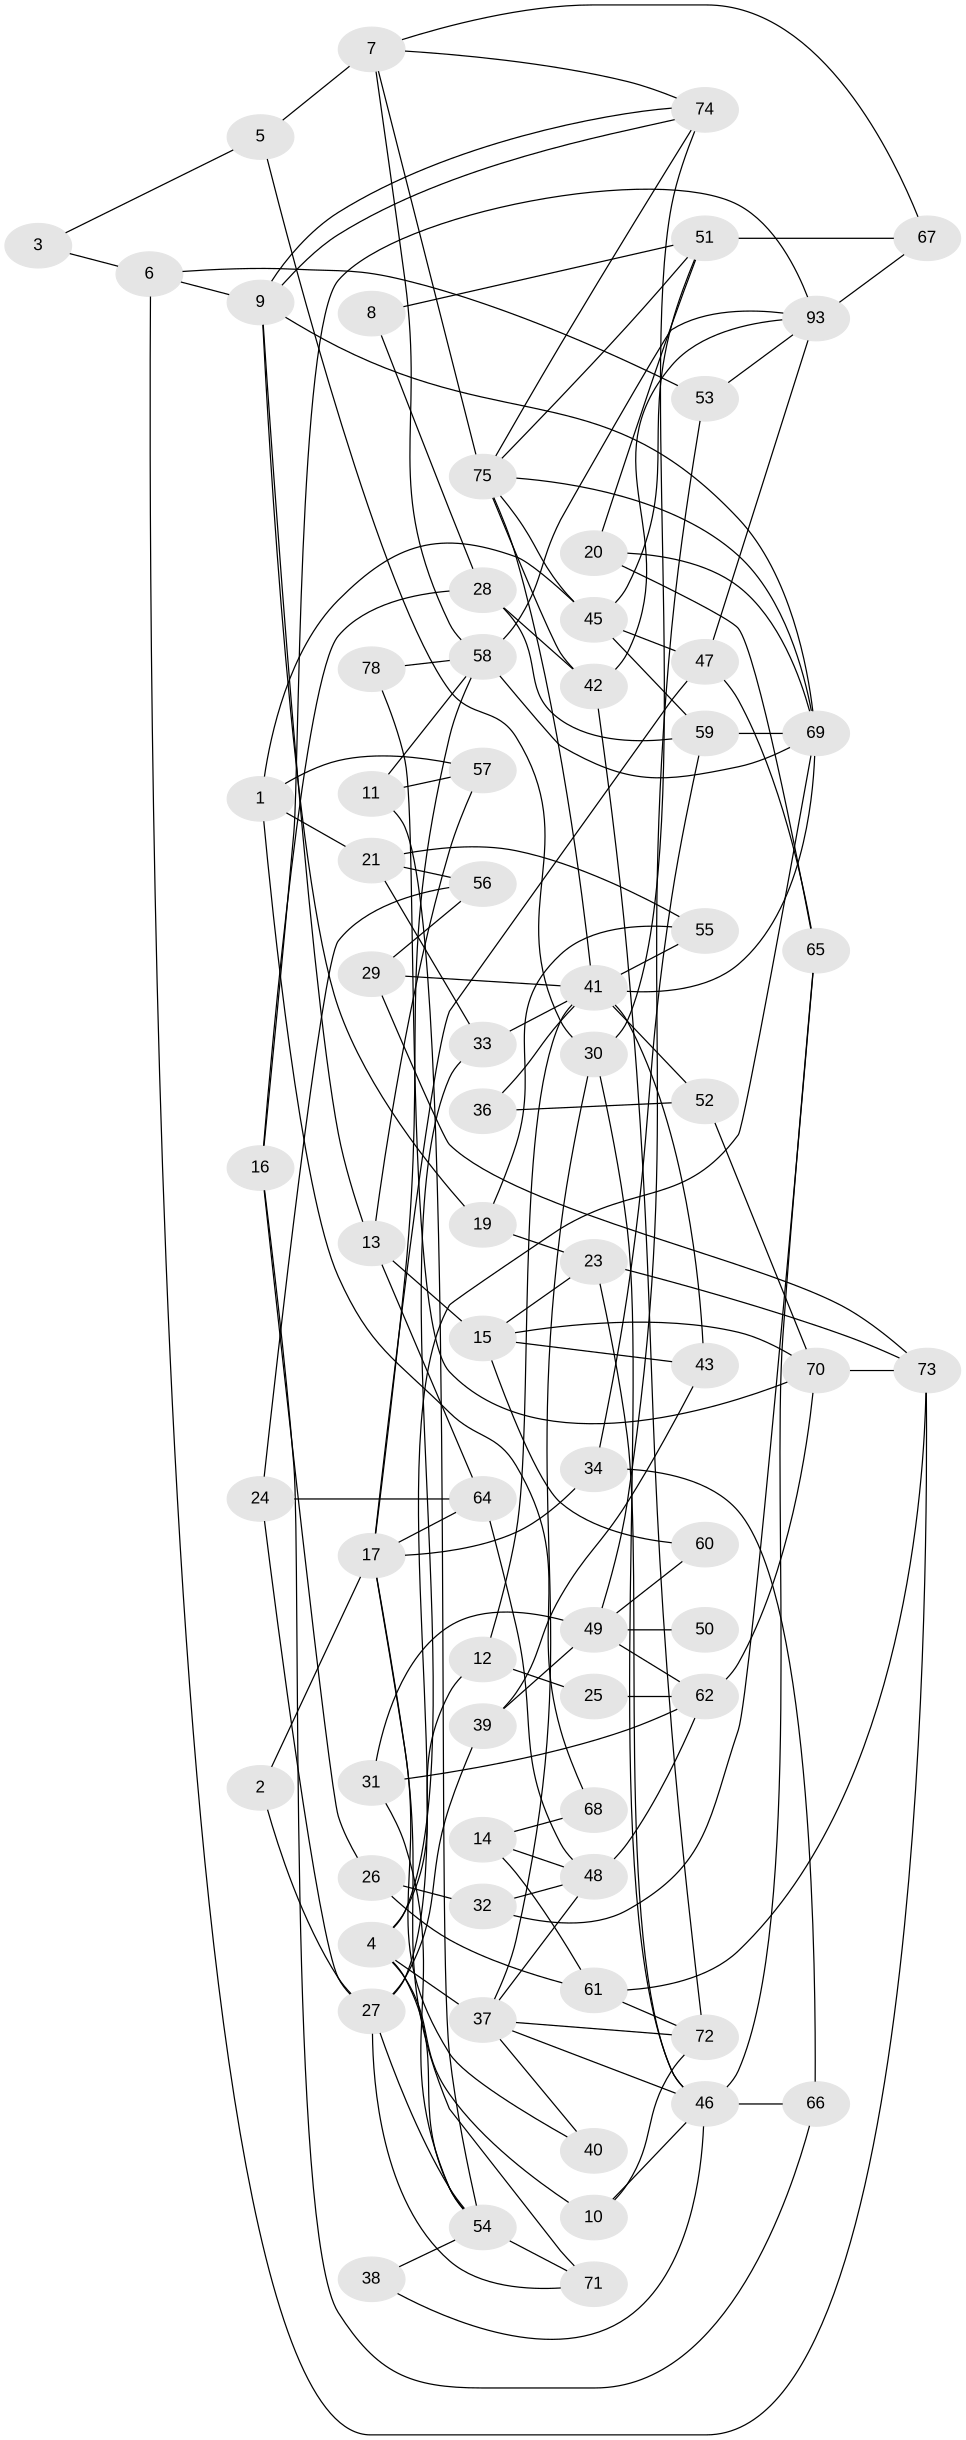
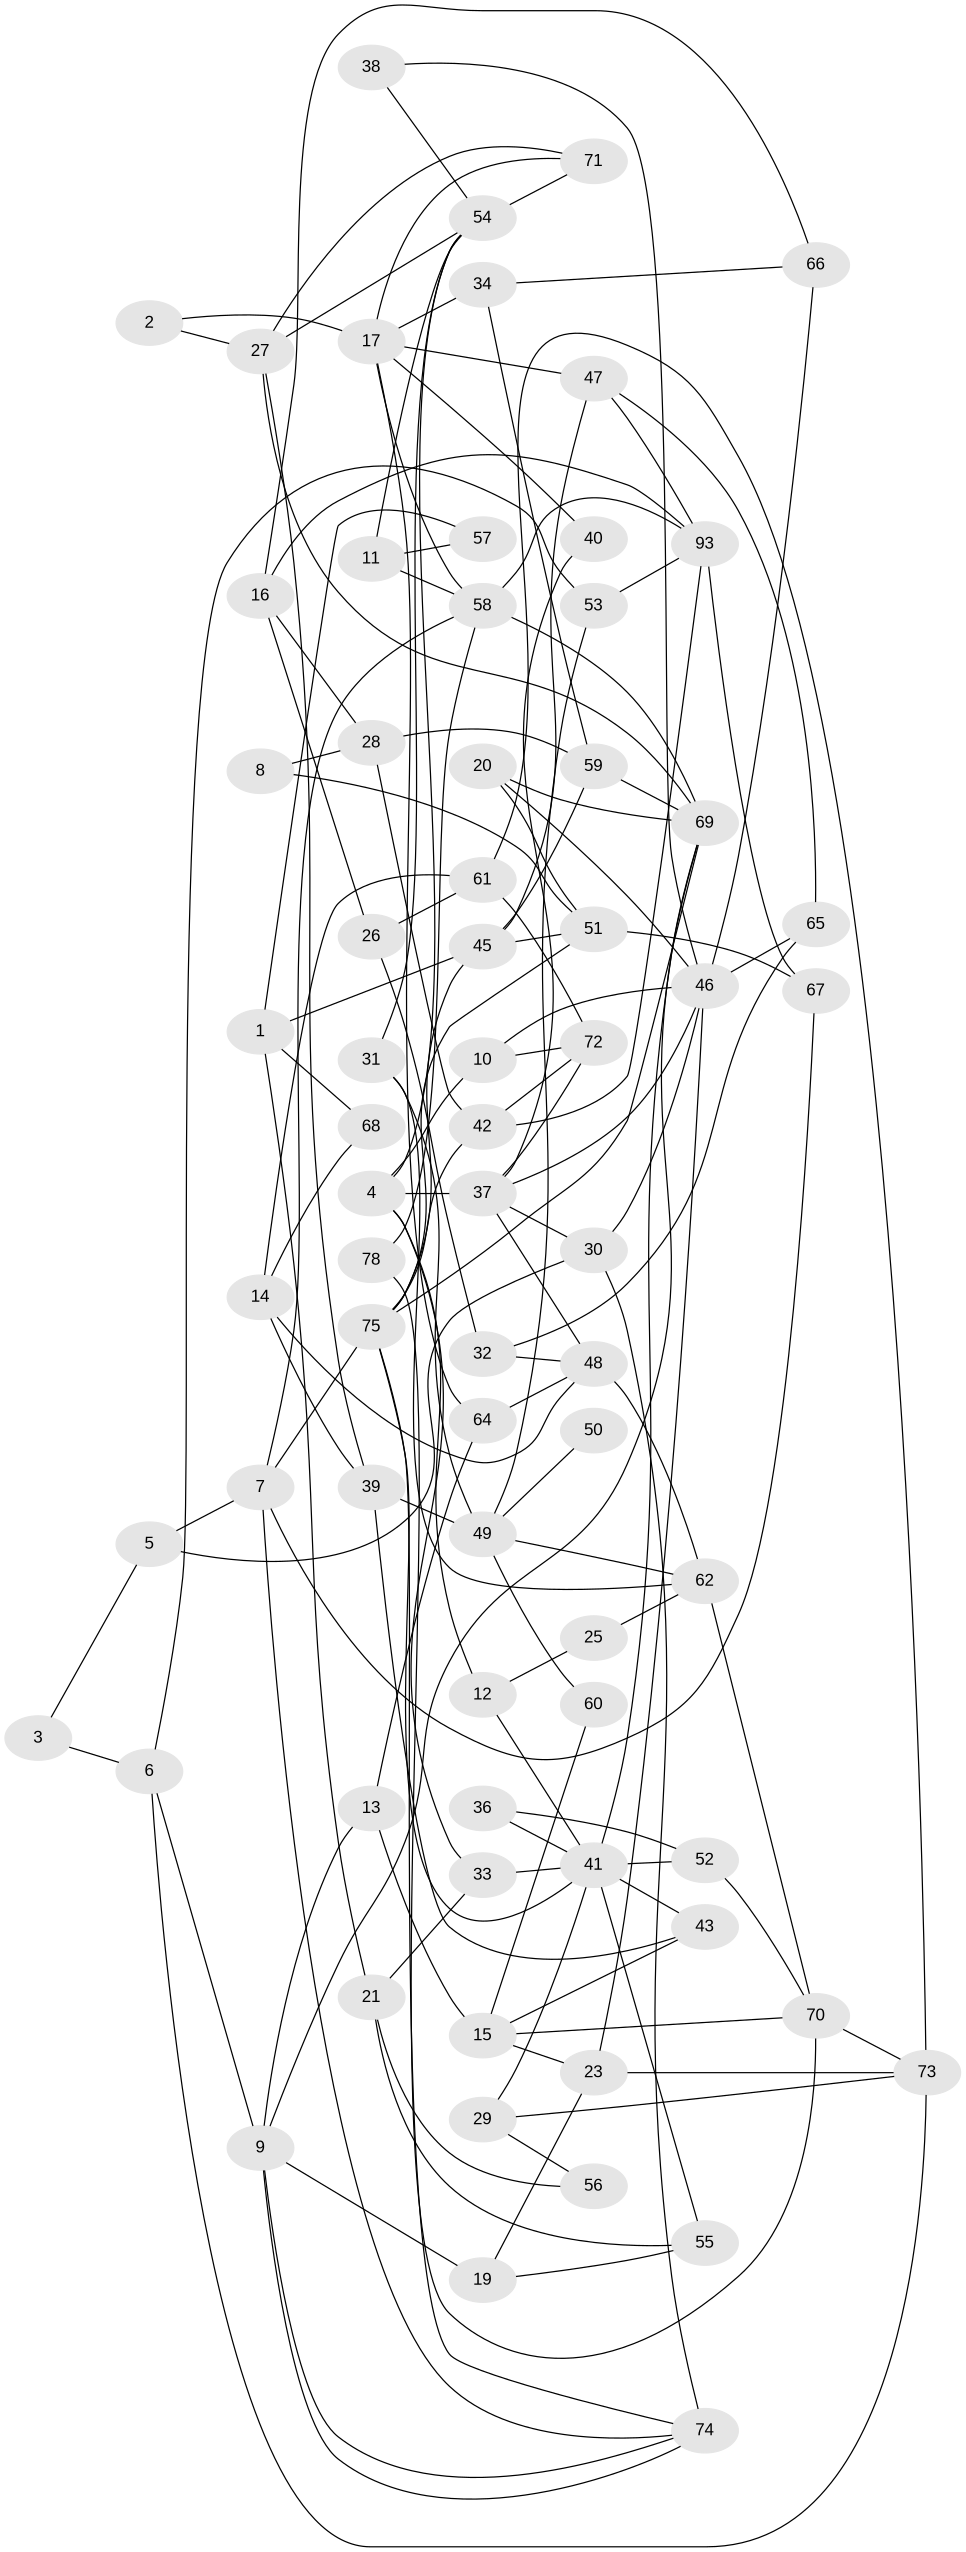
(765, 712) -> (601, 870)
(400, 1068) -> none
none -> (320, 1418)
(261, 1499) -> none
